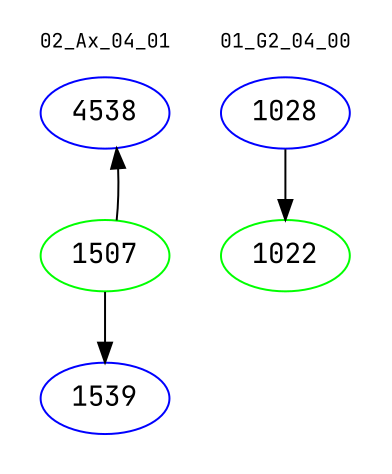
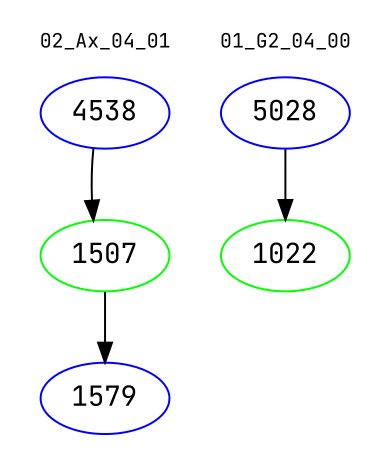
(285, 113) -> (285, 113)
(118, 195) -> (92, 174)
(105, 398) -> (105, 398)
